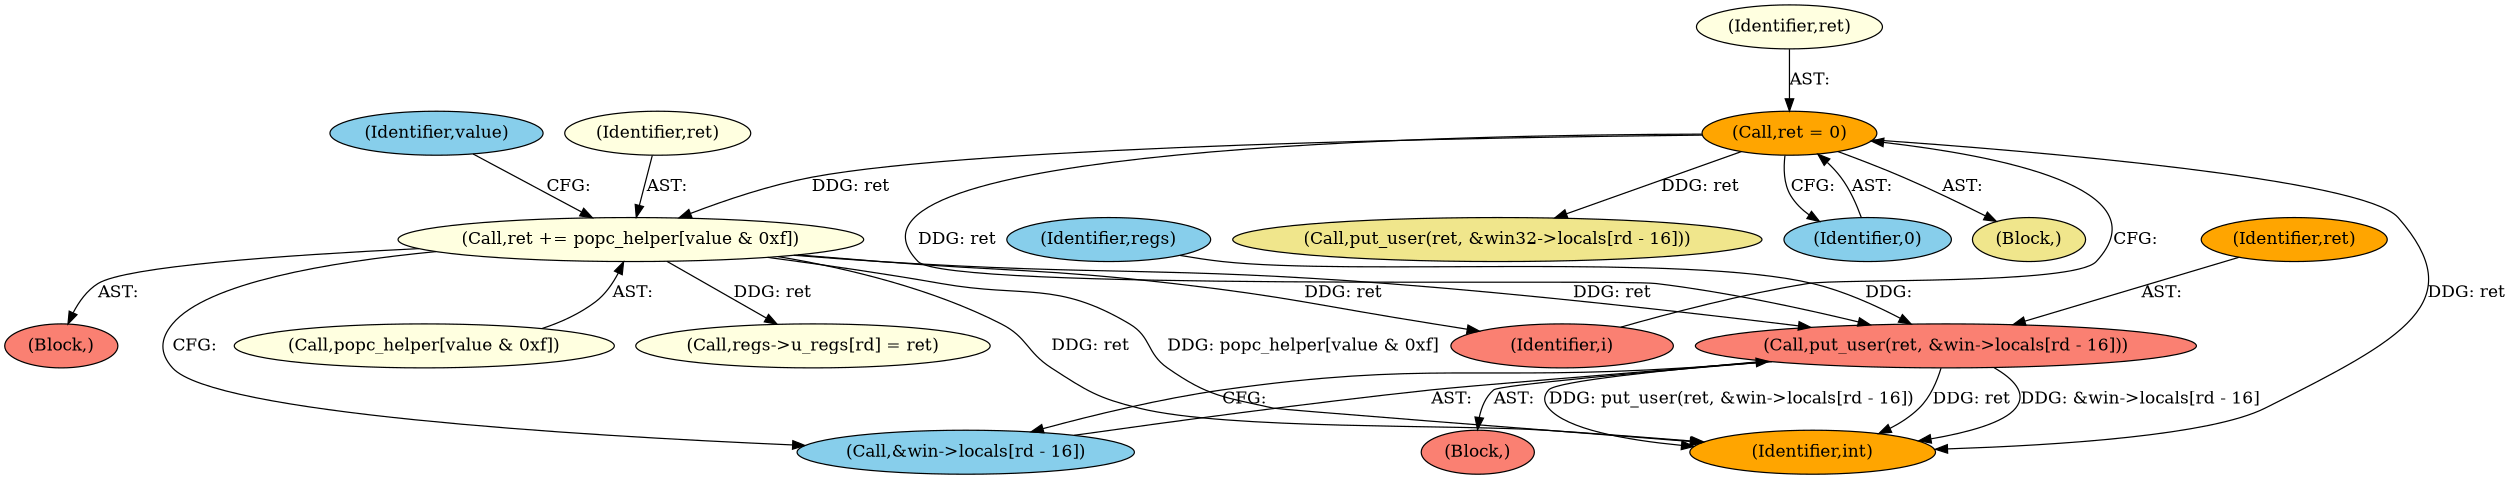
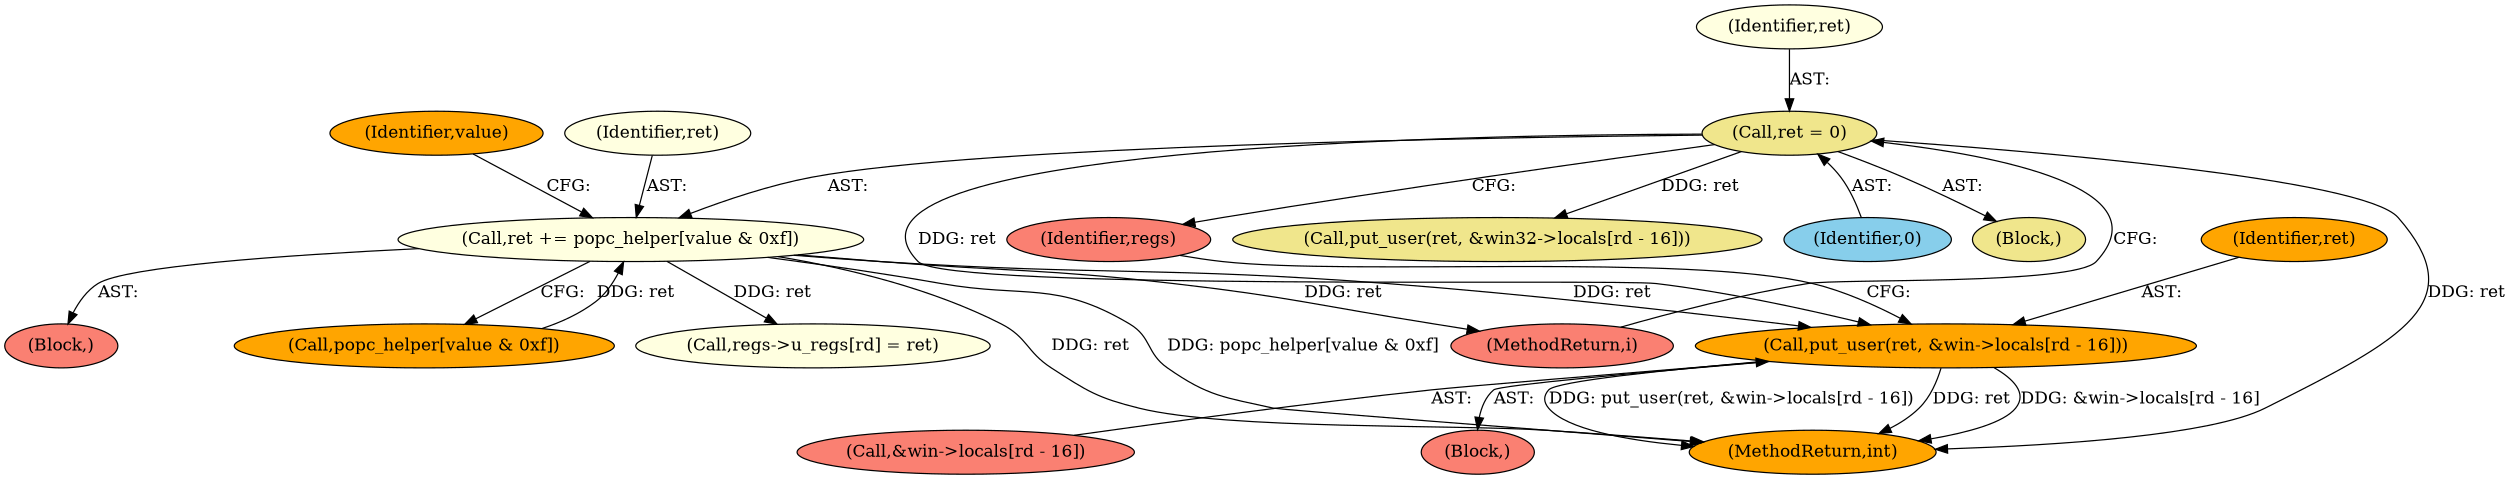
(437, 133) -> (437, 133)
(1789, 133) -> (1789, 133)
(851, 186) -> (851, 186)
(1788, 189) -> (1454, 182)
(1109, 240) -> (1109, 240)
(636, 293) -> (636, 293)
(1892, 293) -> (1892, 293)
(424, 346) -> (424, 346)
(1562, 346) -> (1562, 346)
(1946, 346) -> (1946, 346)
(1405, 374) -> none
(317, 408) -> (533, 290)
(966, 452) -> (966, 452)
(1813, 452) -> (1813, 452)
